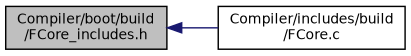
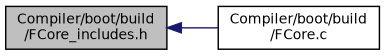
(312, 28) -> (299, 28)
